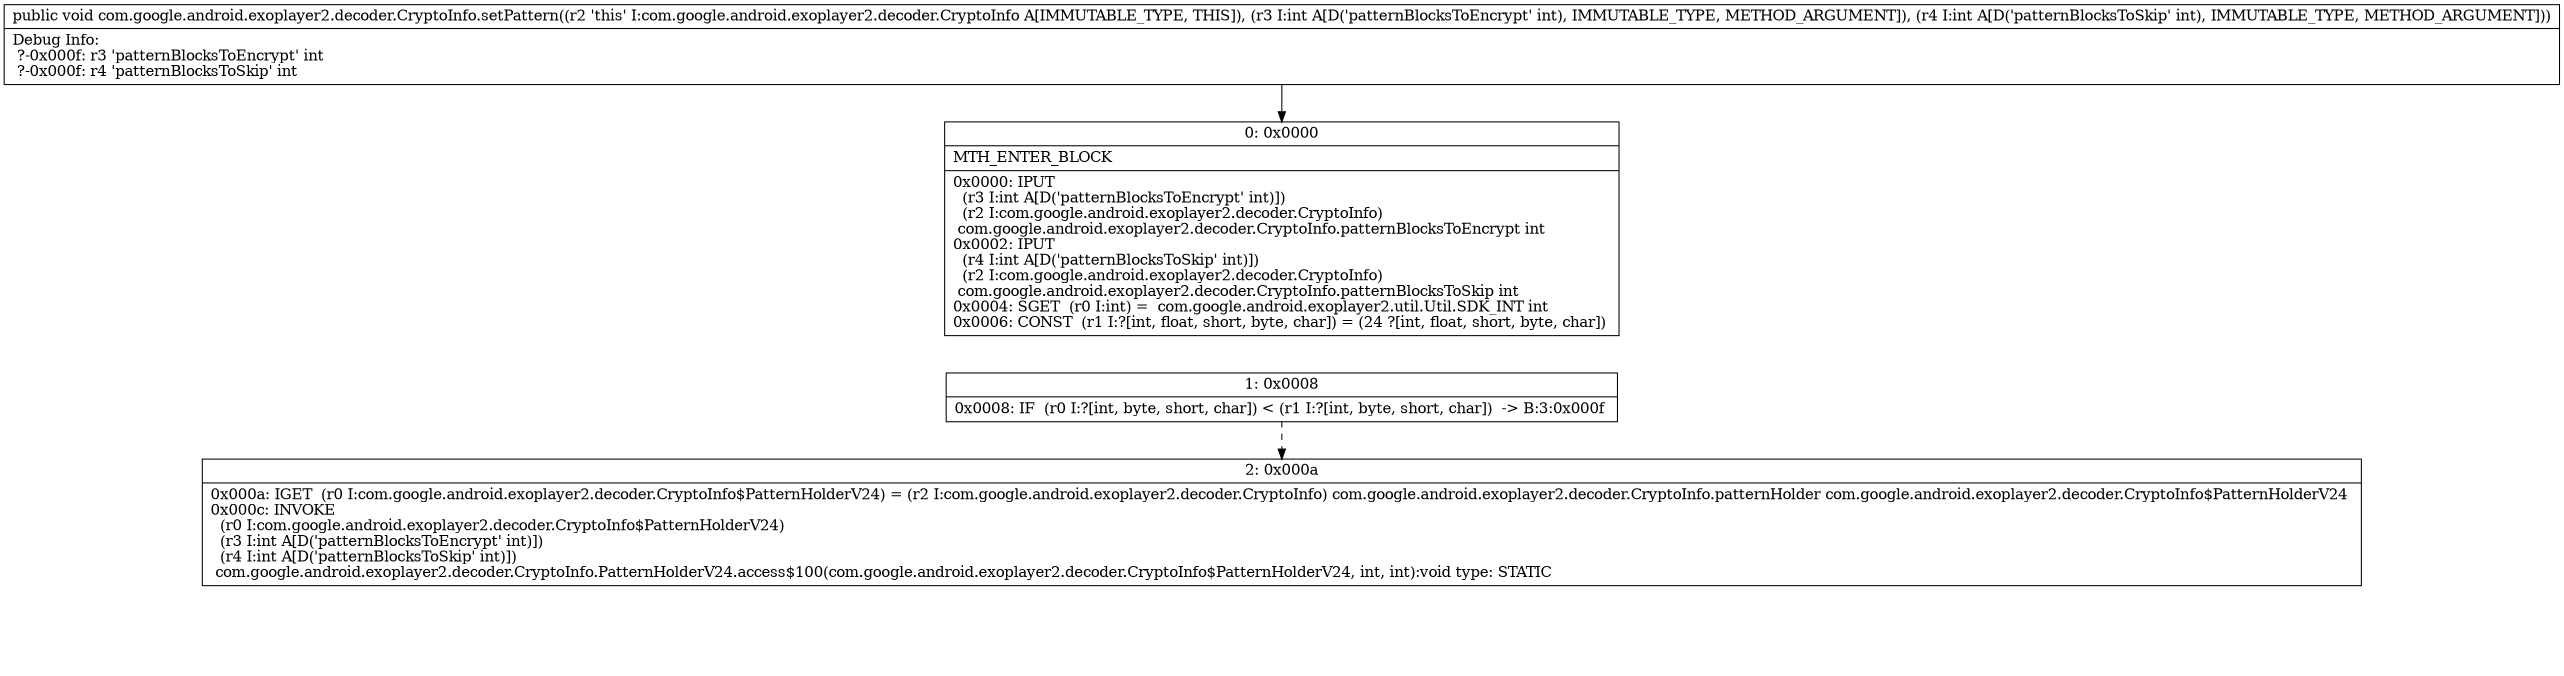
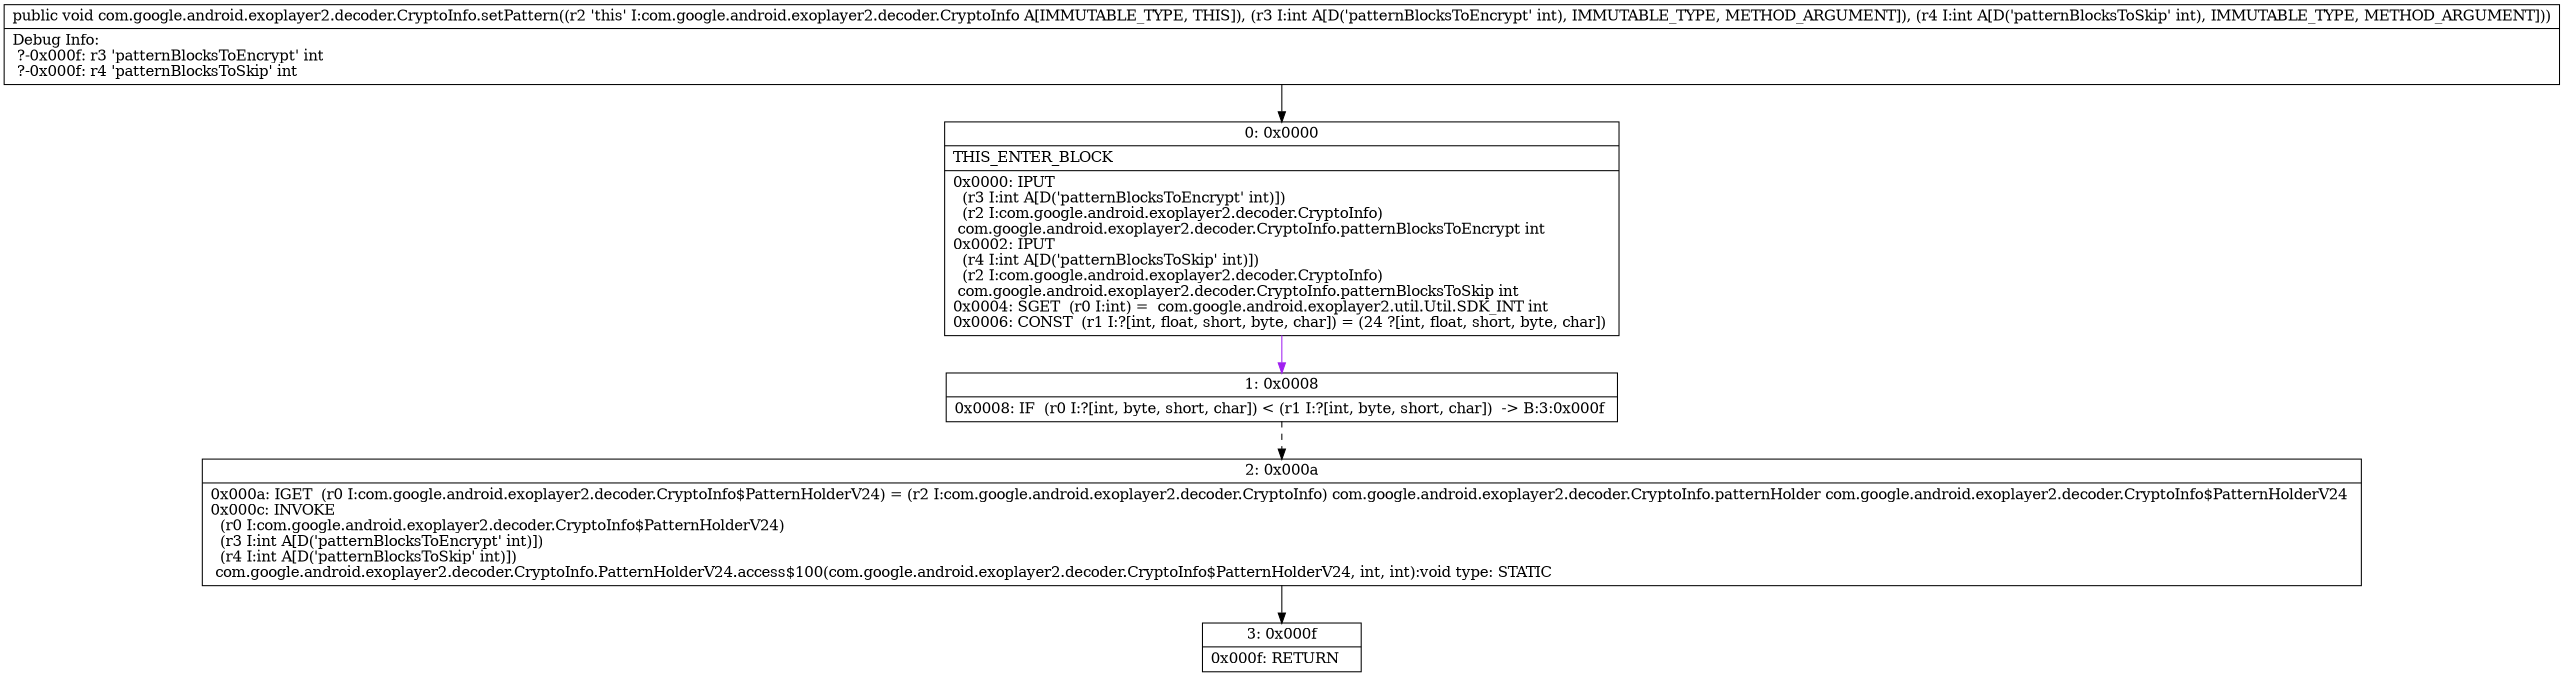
(1033, 158) -> (1033, 158)
none -> (1282, 349)
none -> (1282, 647)
